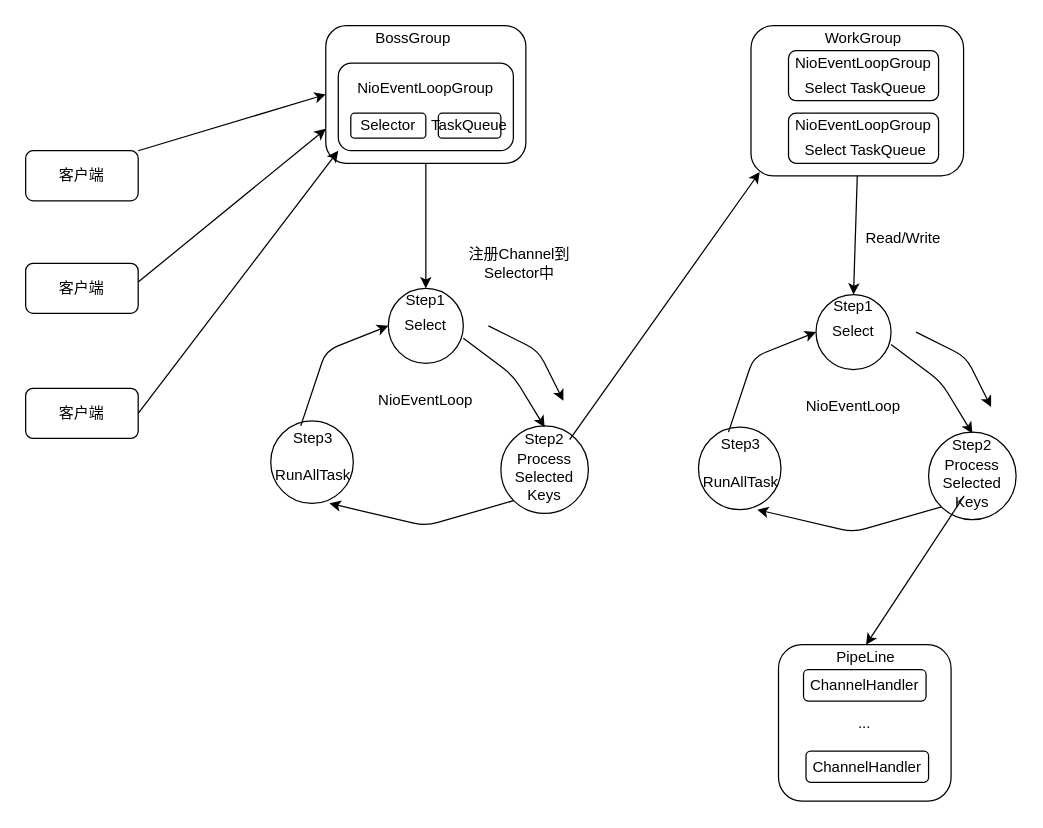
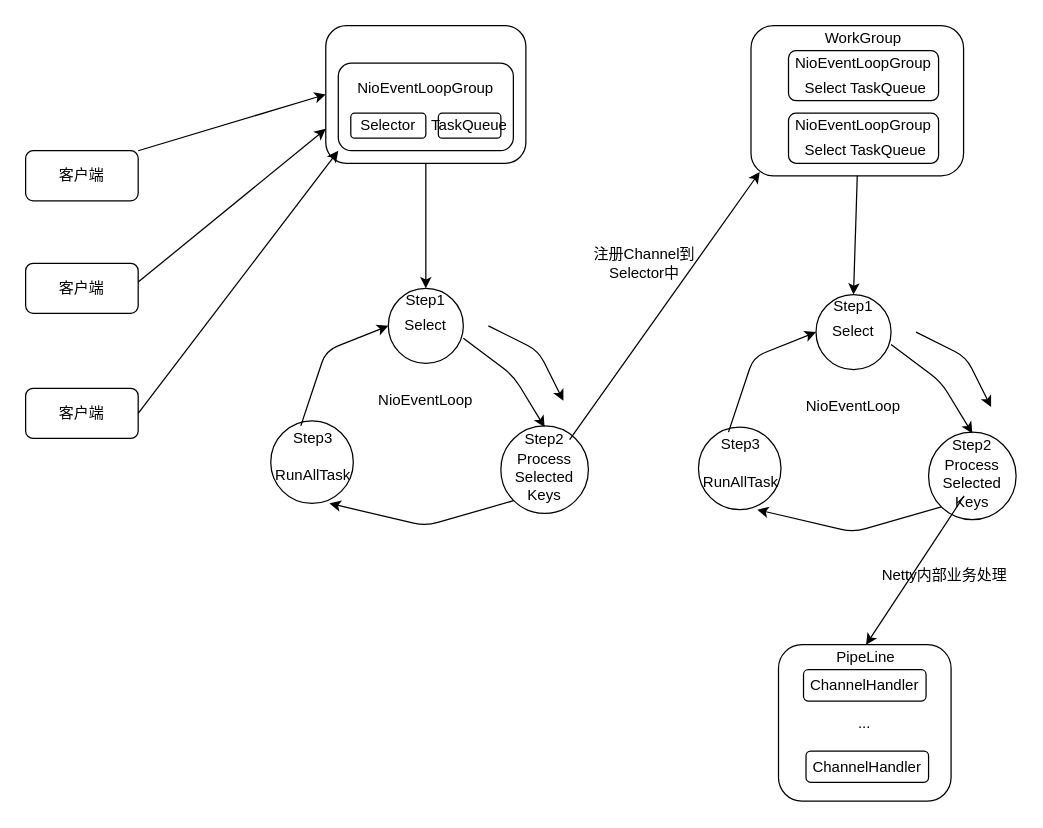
(413, 38) -> none
(903, 238) -> none
(519, 263) -> (644, 263)
none -> (944, 576)
